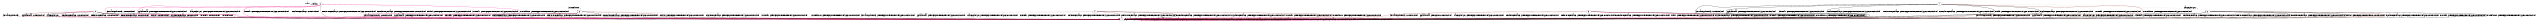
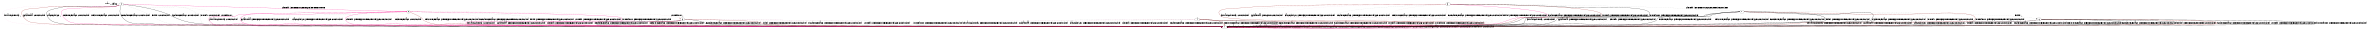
none -> (1595, 6)
none -> (265, 8)
(2191, 8) -> (2018, 16)
